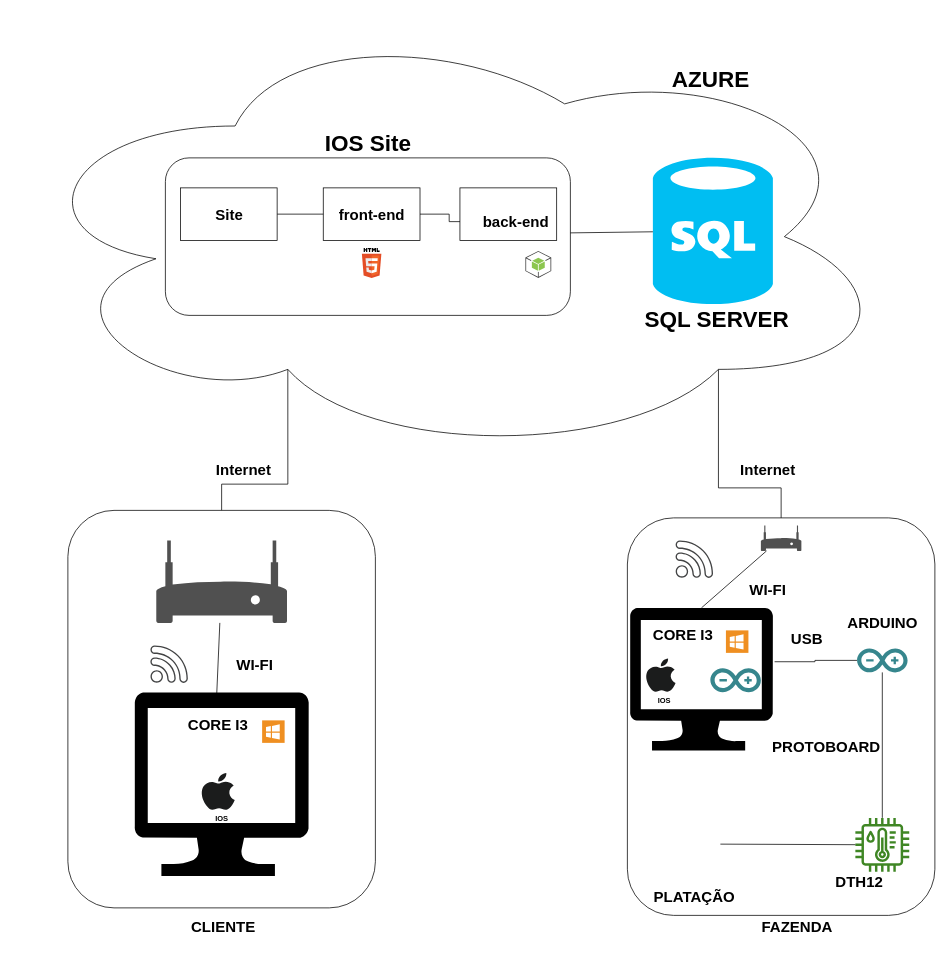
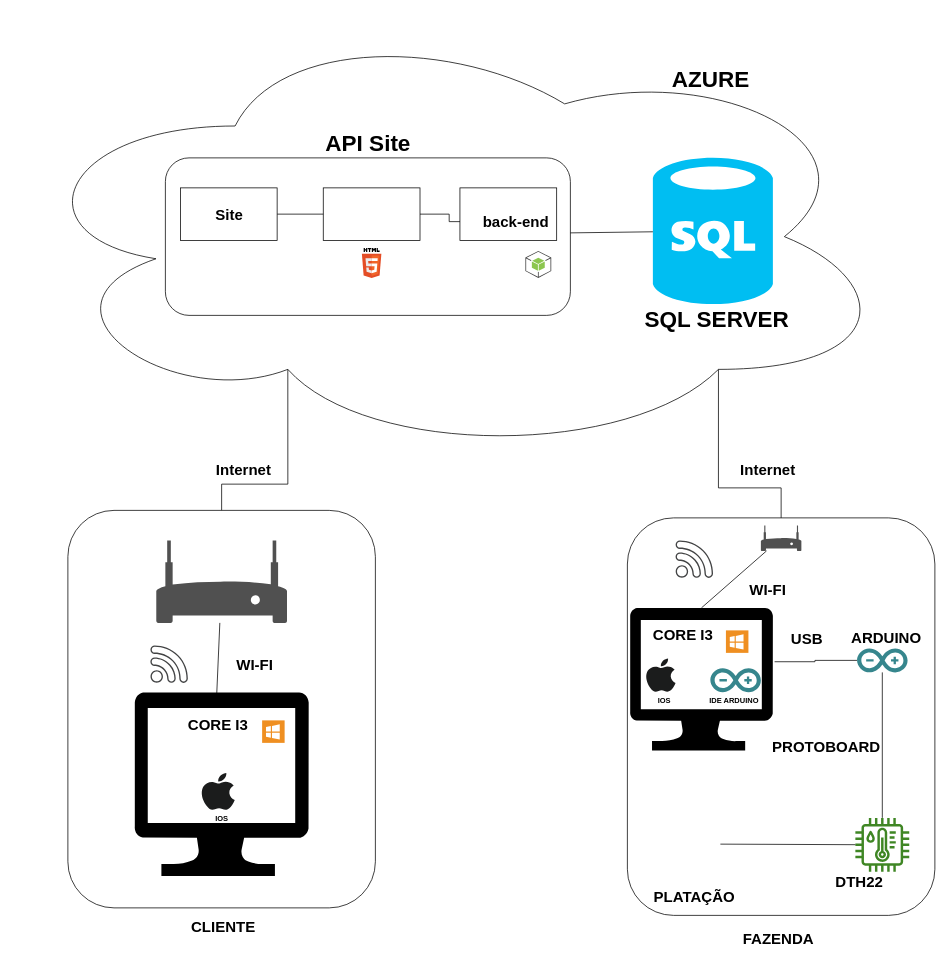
(368, 143) -> (368, 143)
(372, 214) -> none
(882, 622) -> (886, 637)
none -> (734, 700)
(860, 882) -> (860, 882)
(797, 927) -> (778, 938)
